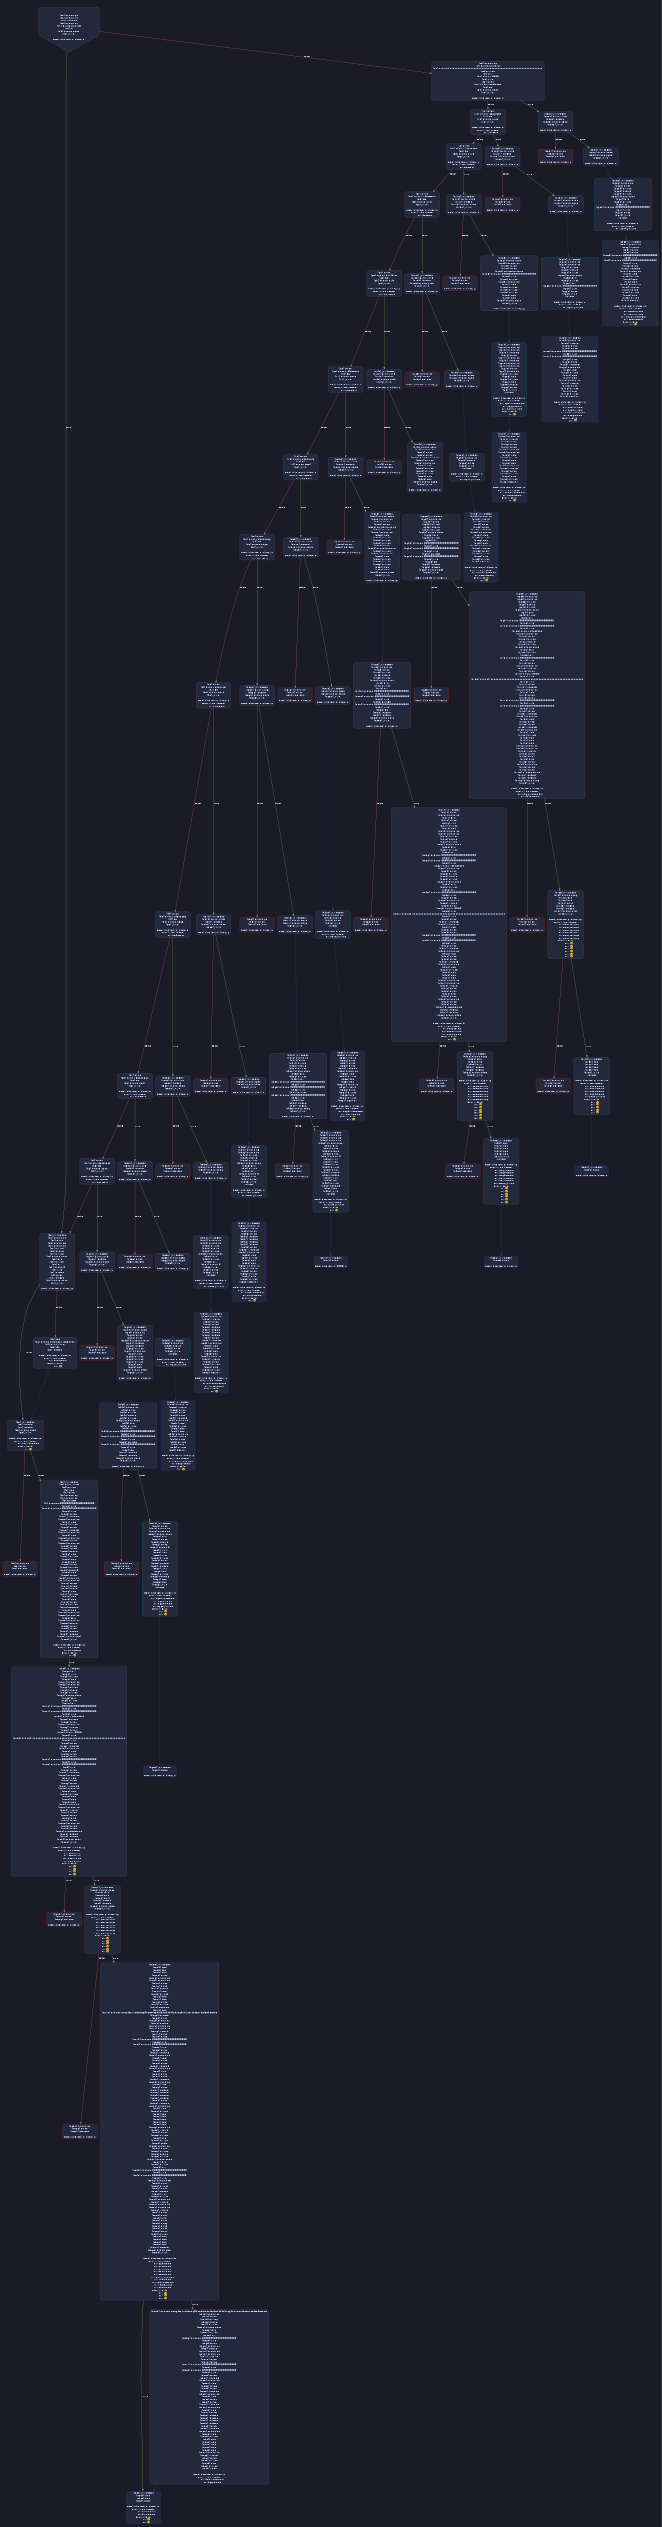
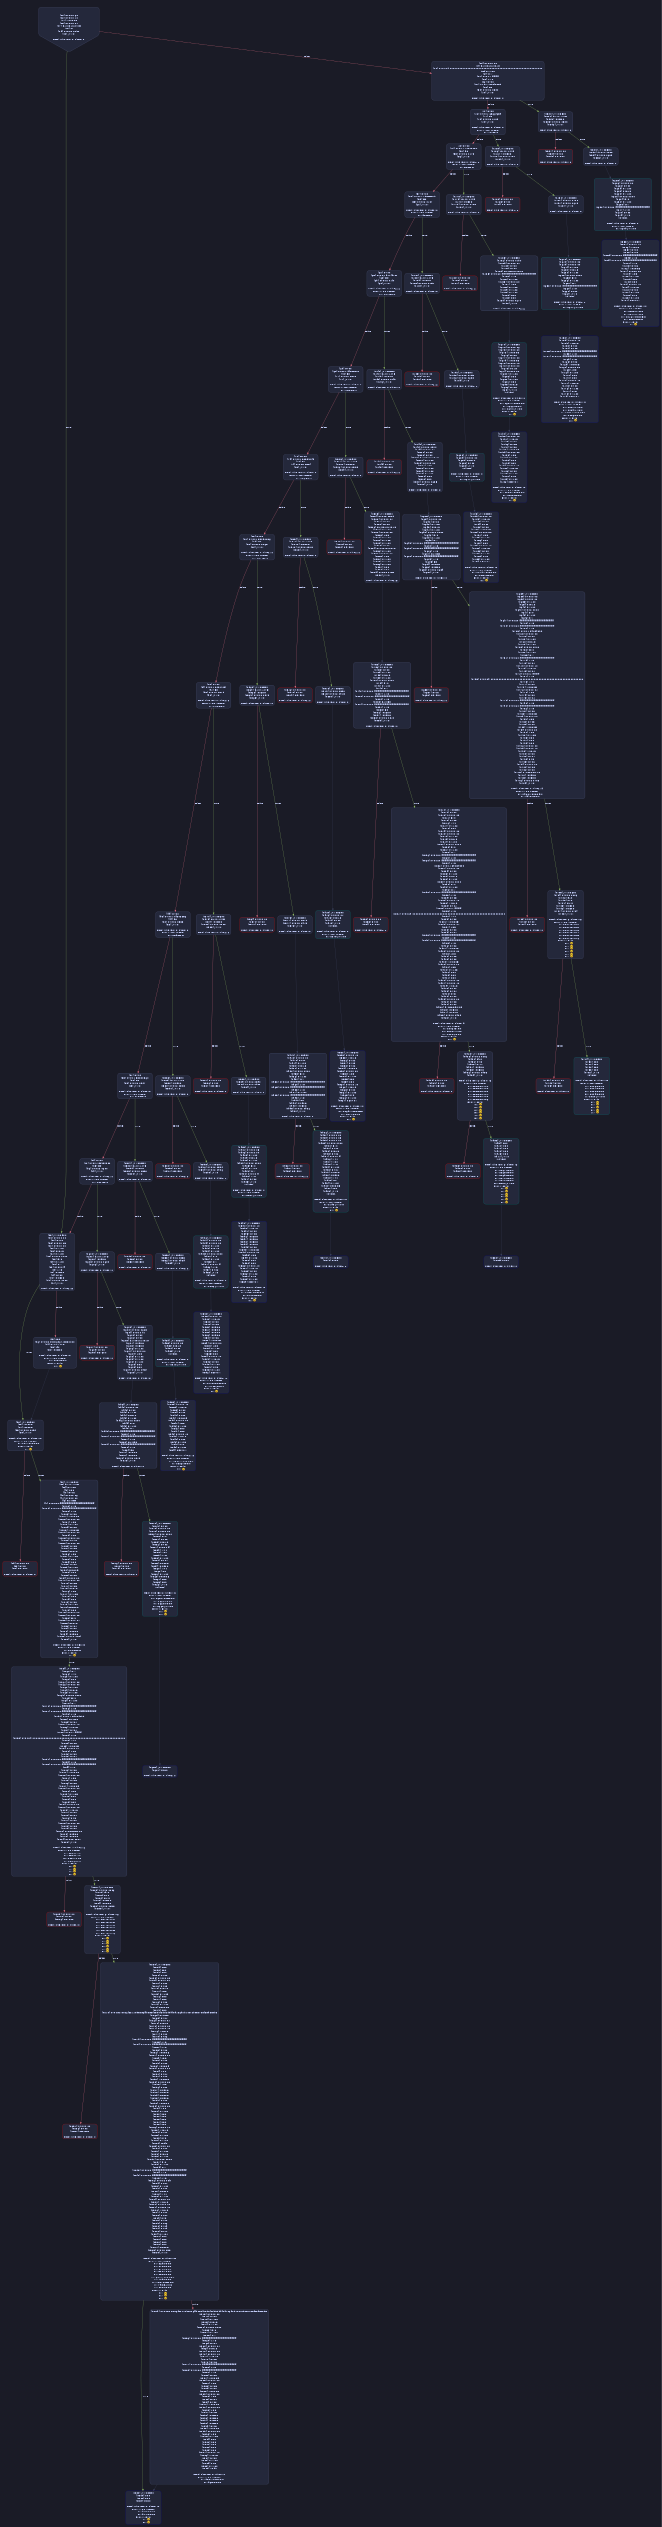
(592, 1171) -> none
(331, 1262) -> (331, 1262)
